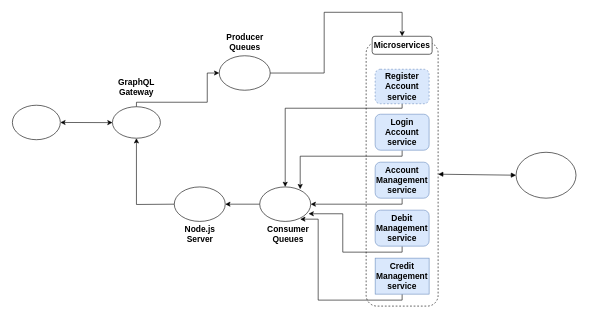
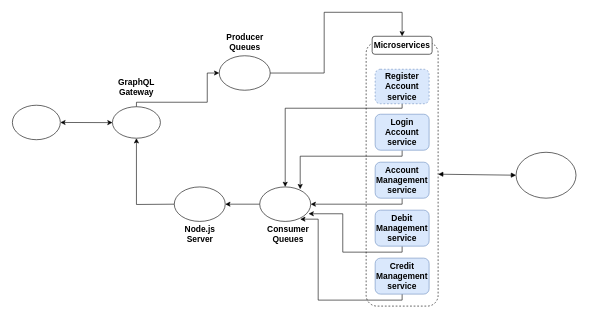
(402, 276) -> (402, 276)
